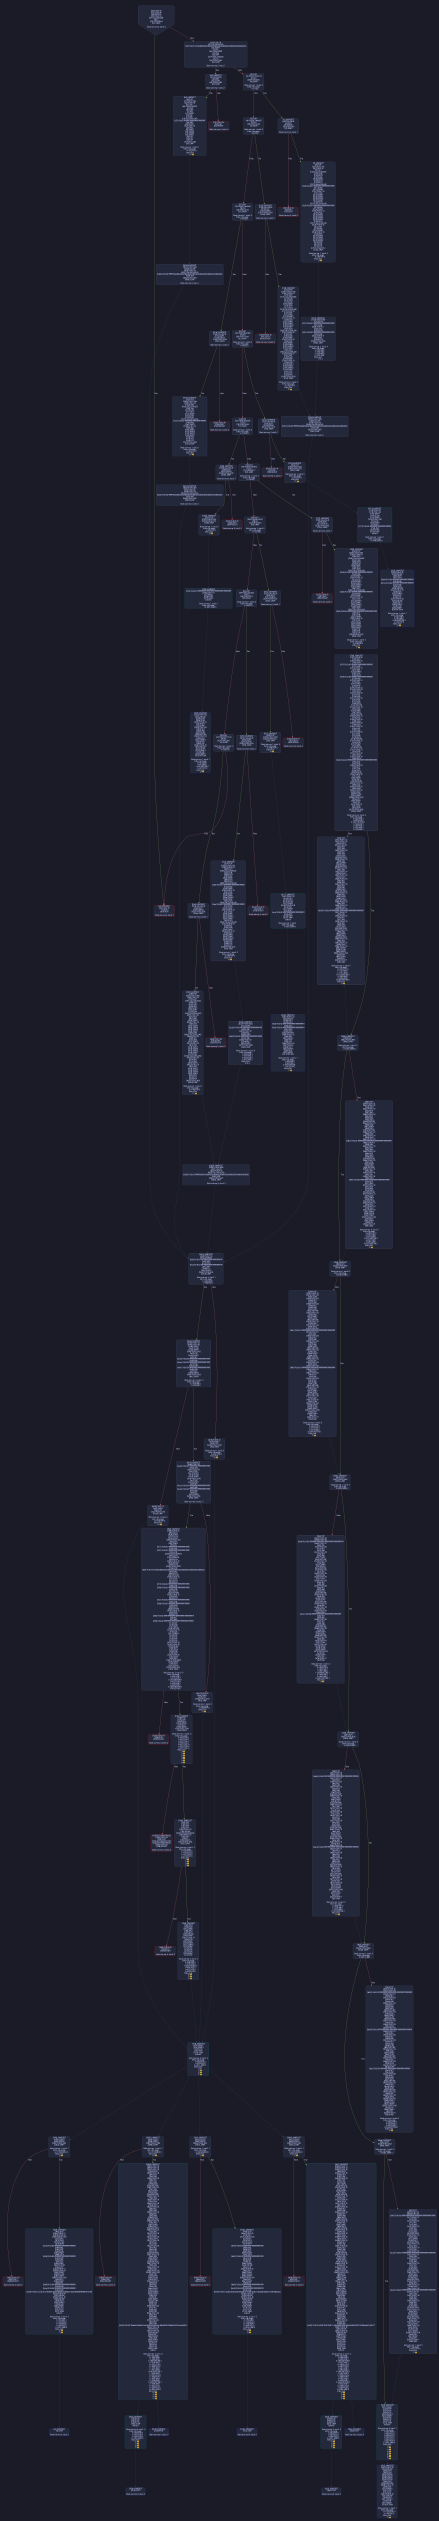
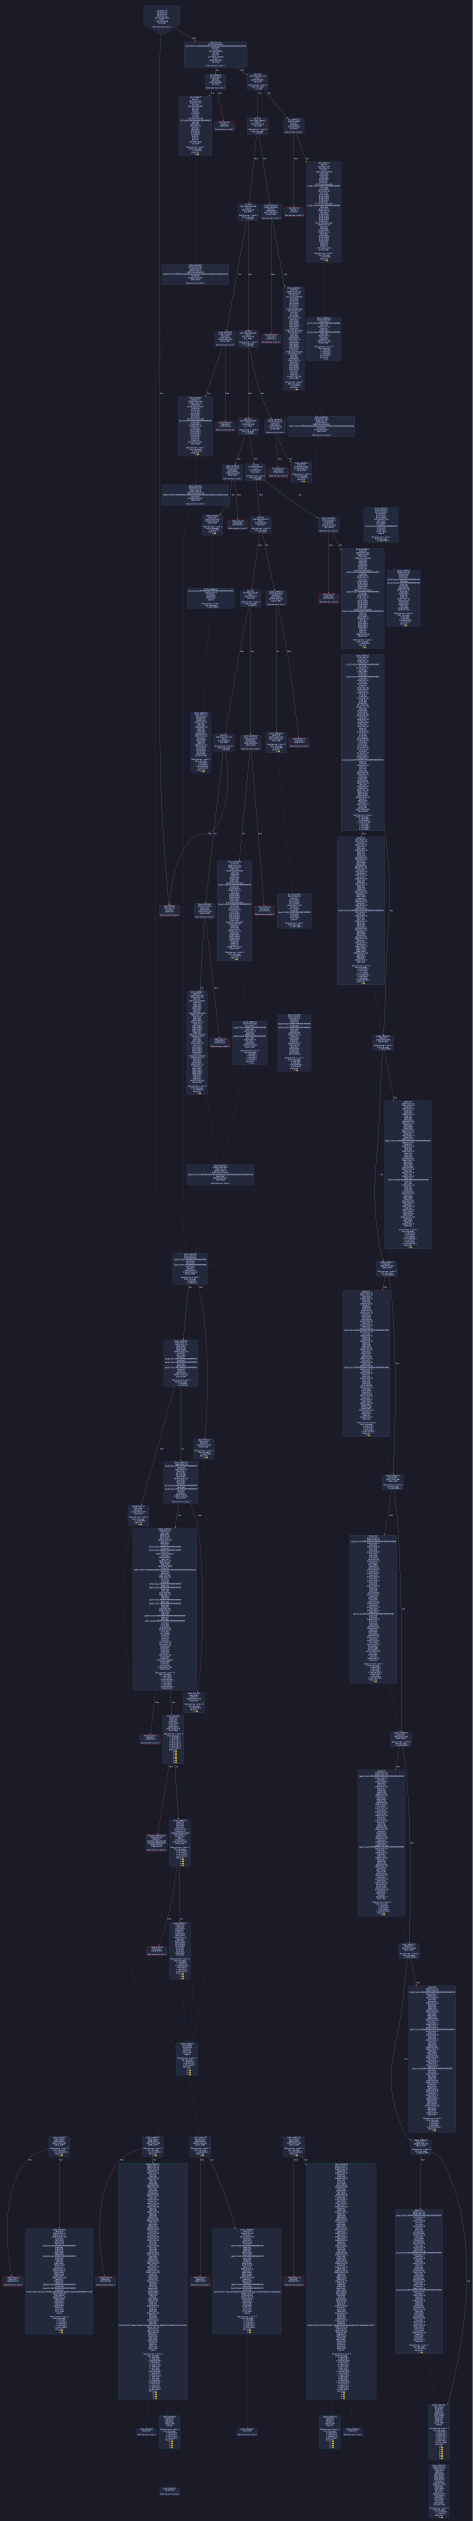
(59, 2432) -> none
(331, 2492) -> none
